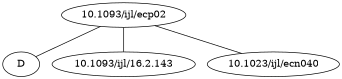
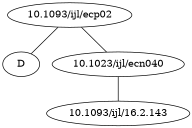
(124, 40) -> (118, 89)
